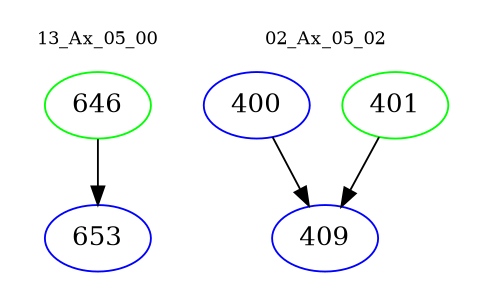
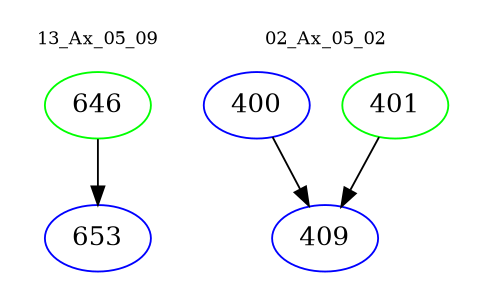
(98, 40) -> (98, 40)
